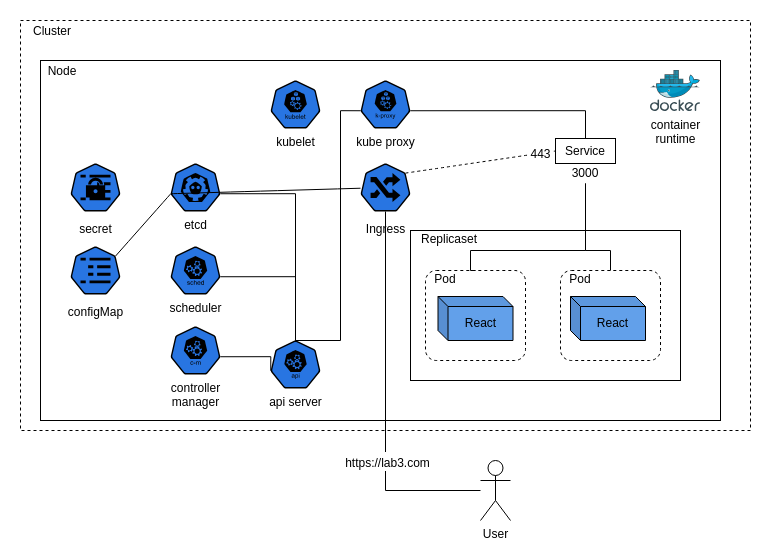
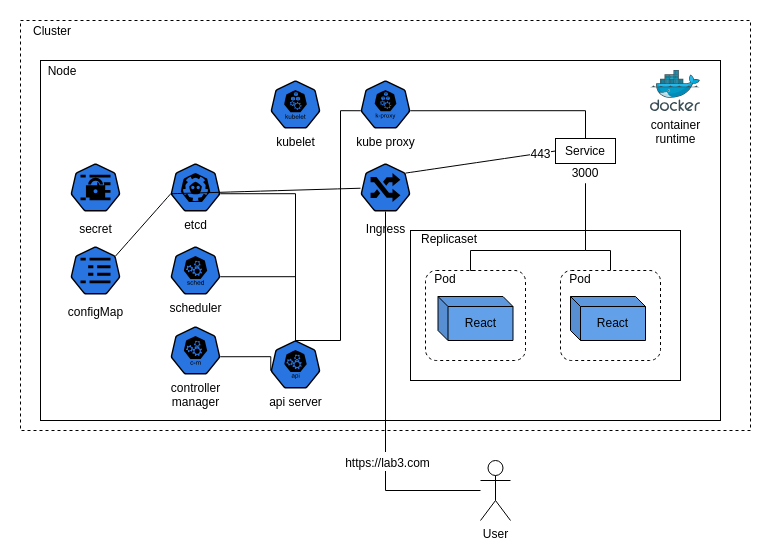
(469, 164) -> (469, 164)
